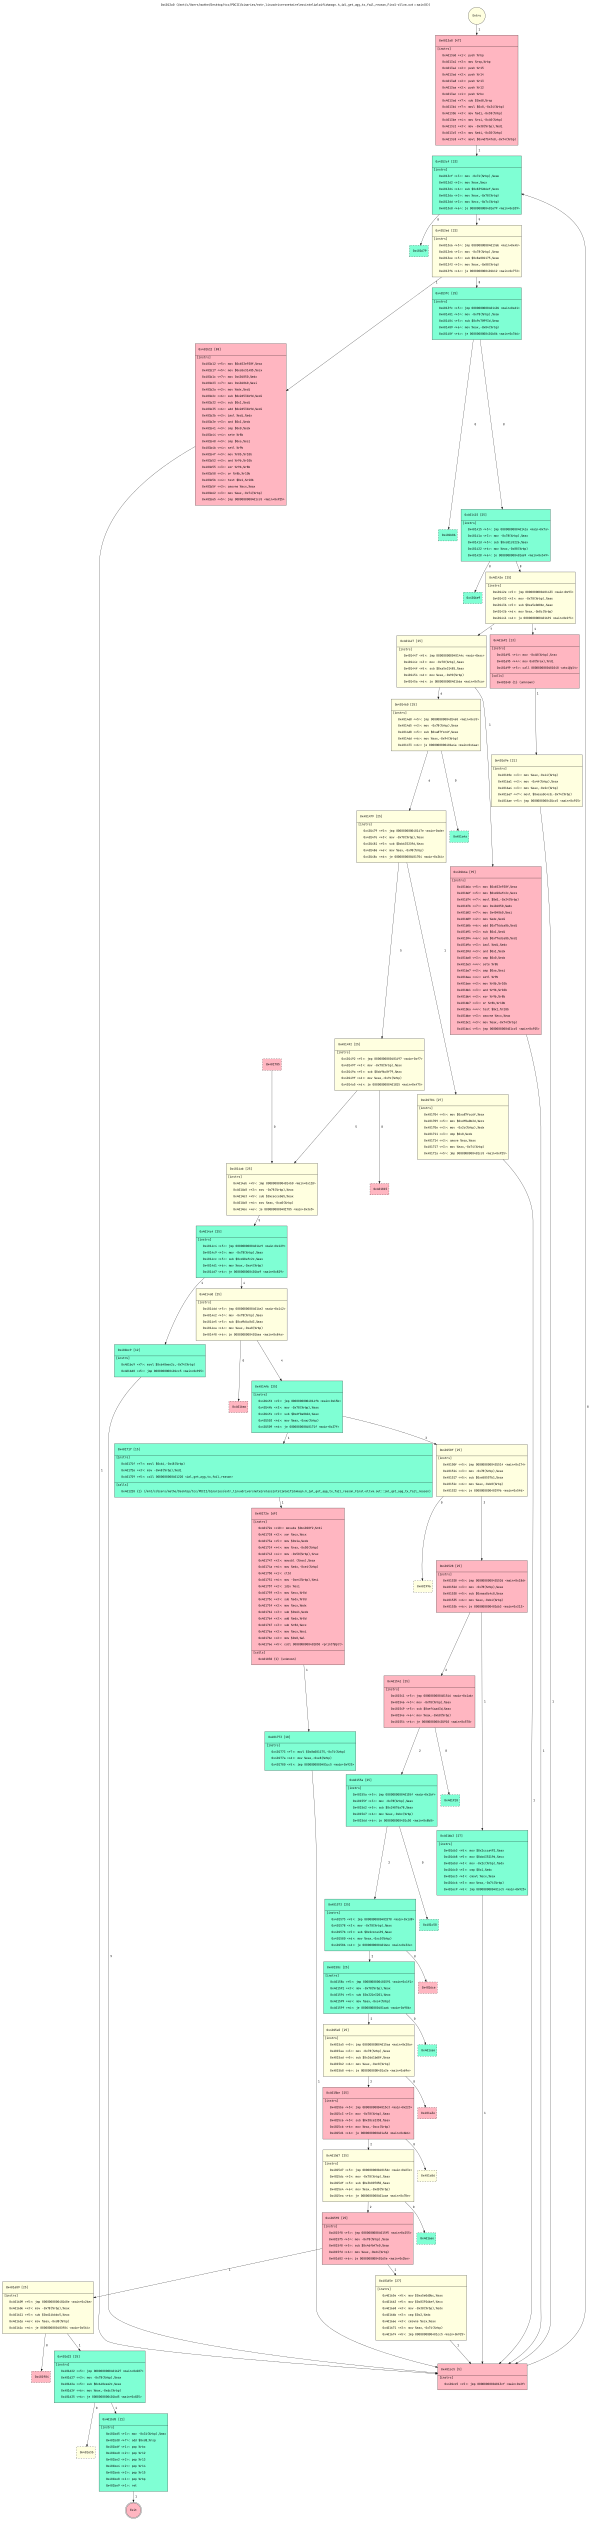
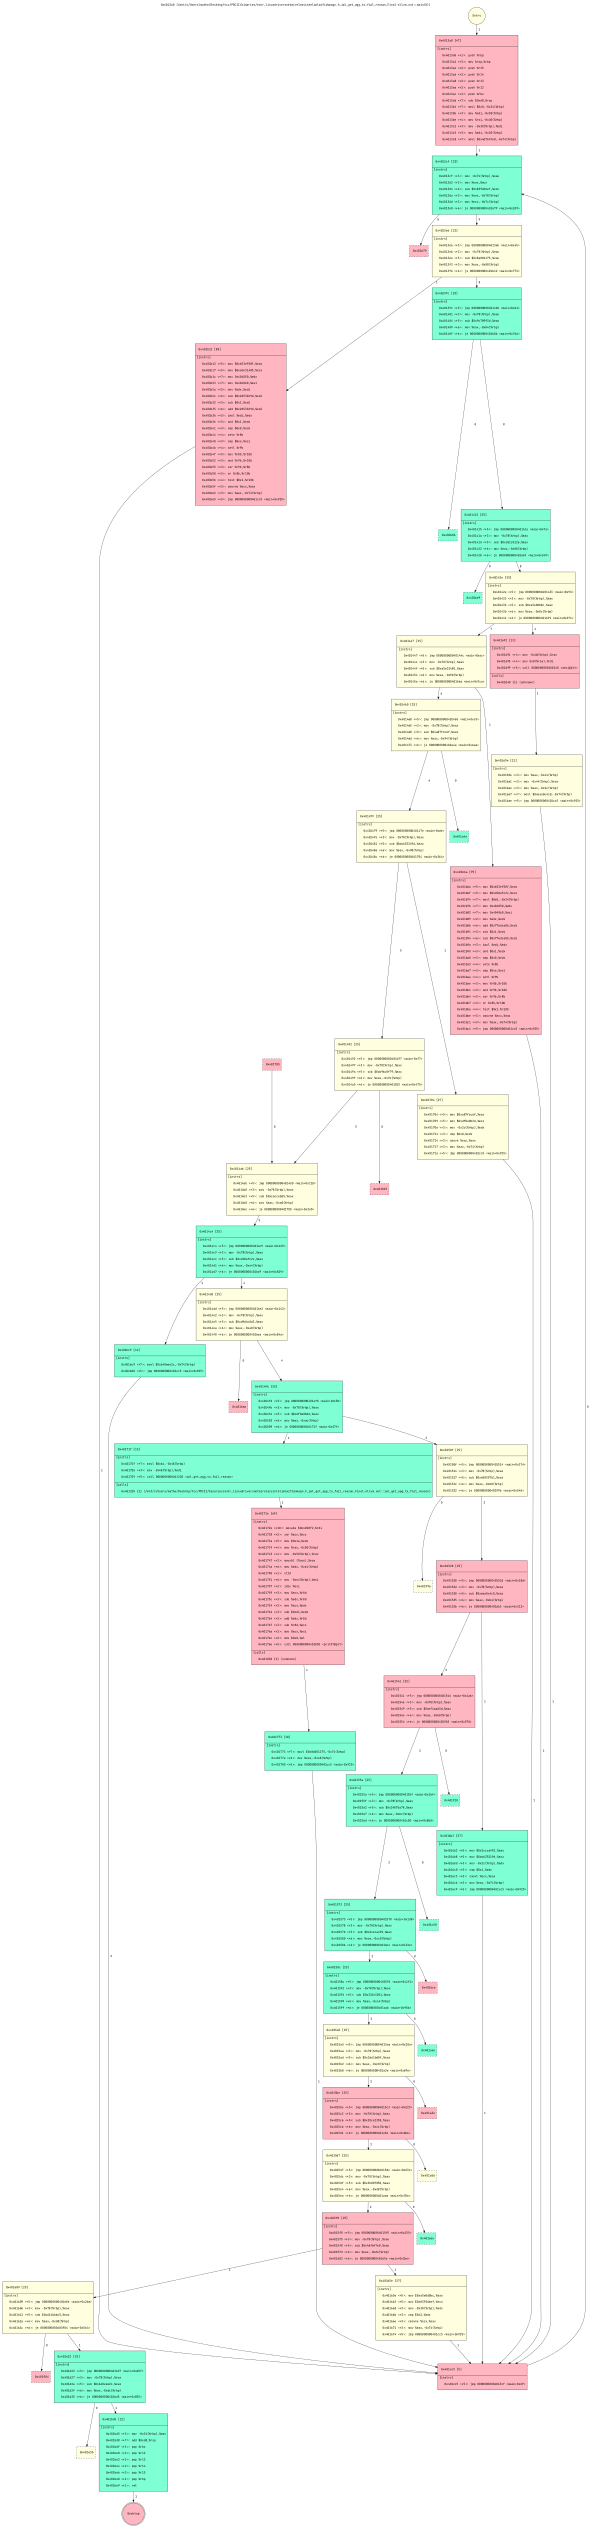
(419, 251) -> (419, 251)
(133, 2510) -> (133, 2514)
